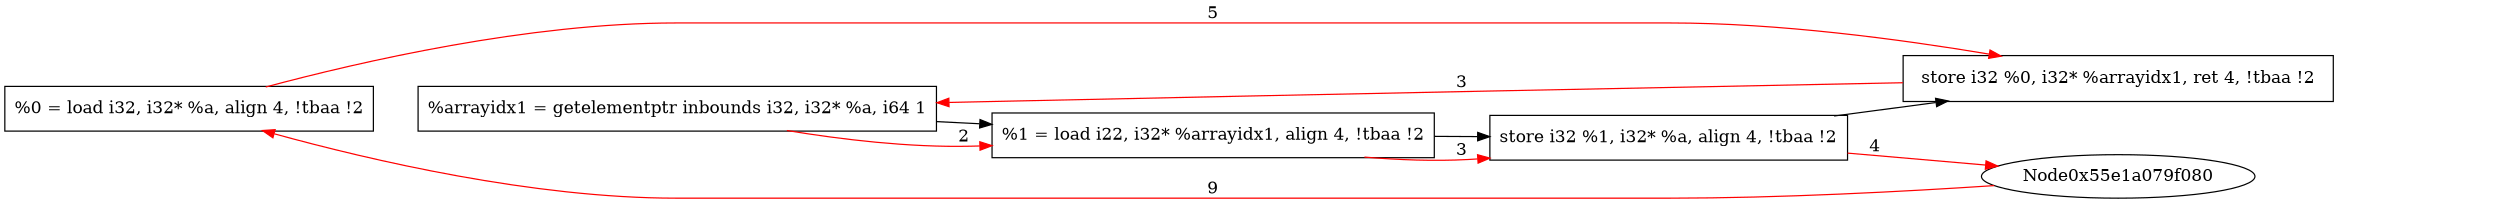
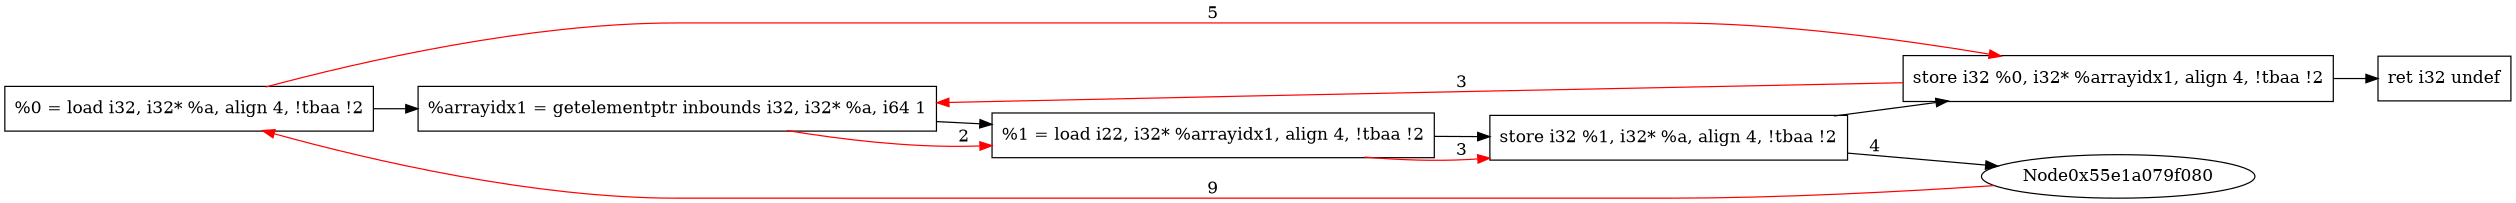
(2118, 79) -> (2118, 79)
none -> (2444, 79)
none -> (390, 109)
(1917, 159) -> (1917, 159)
